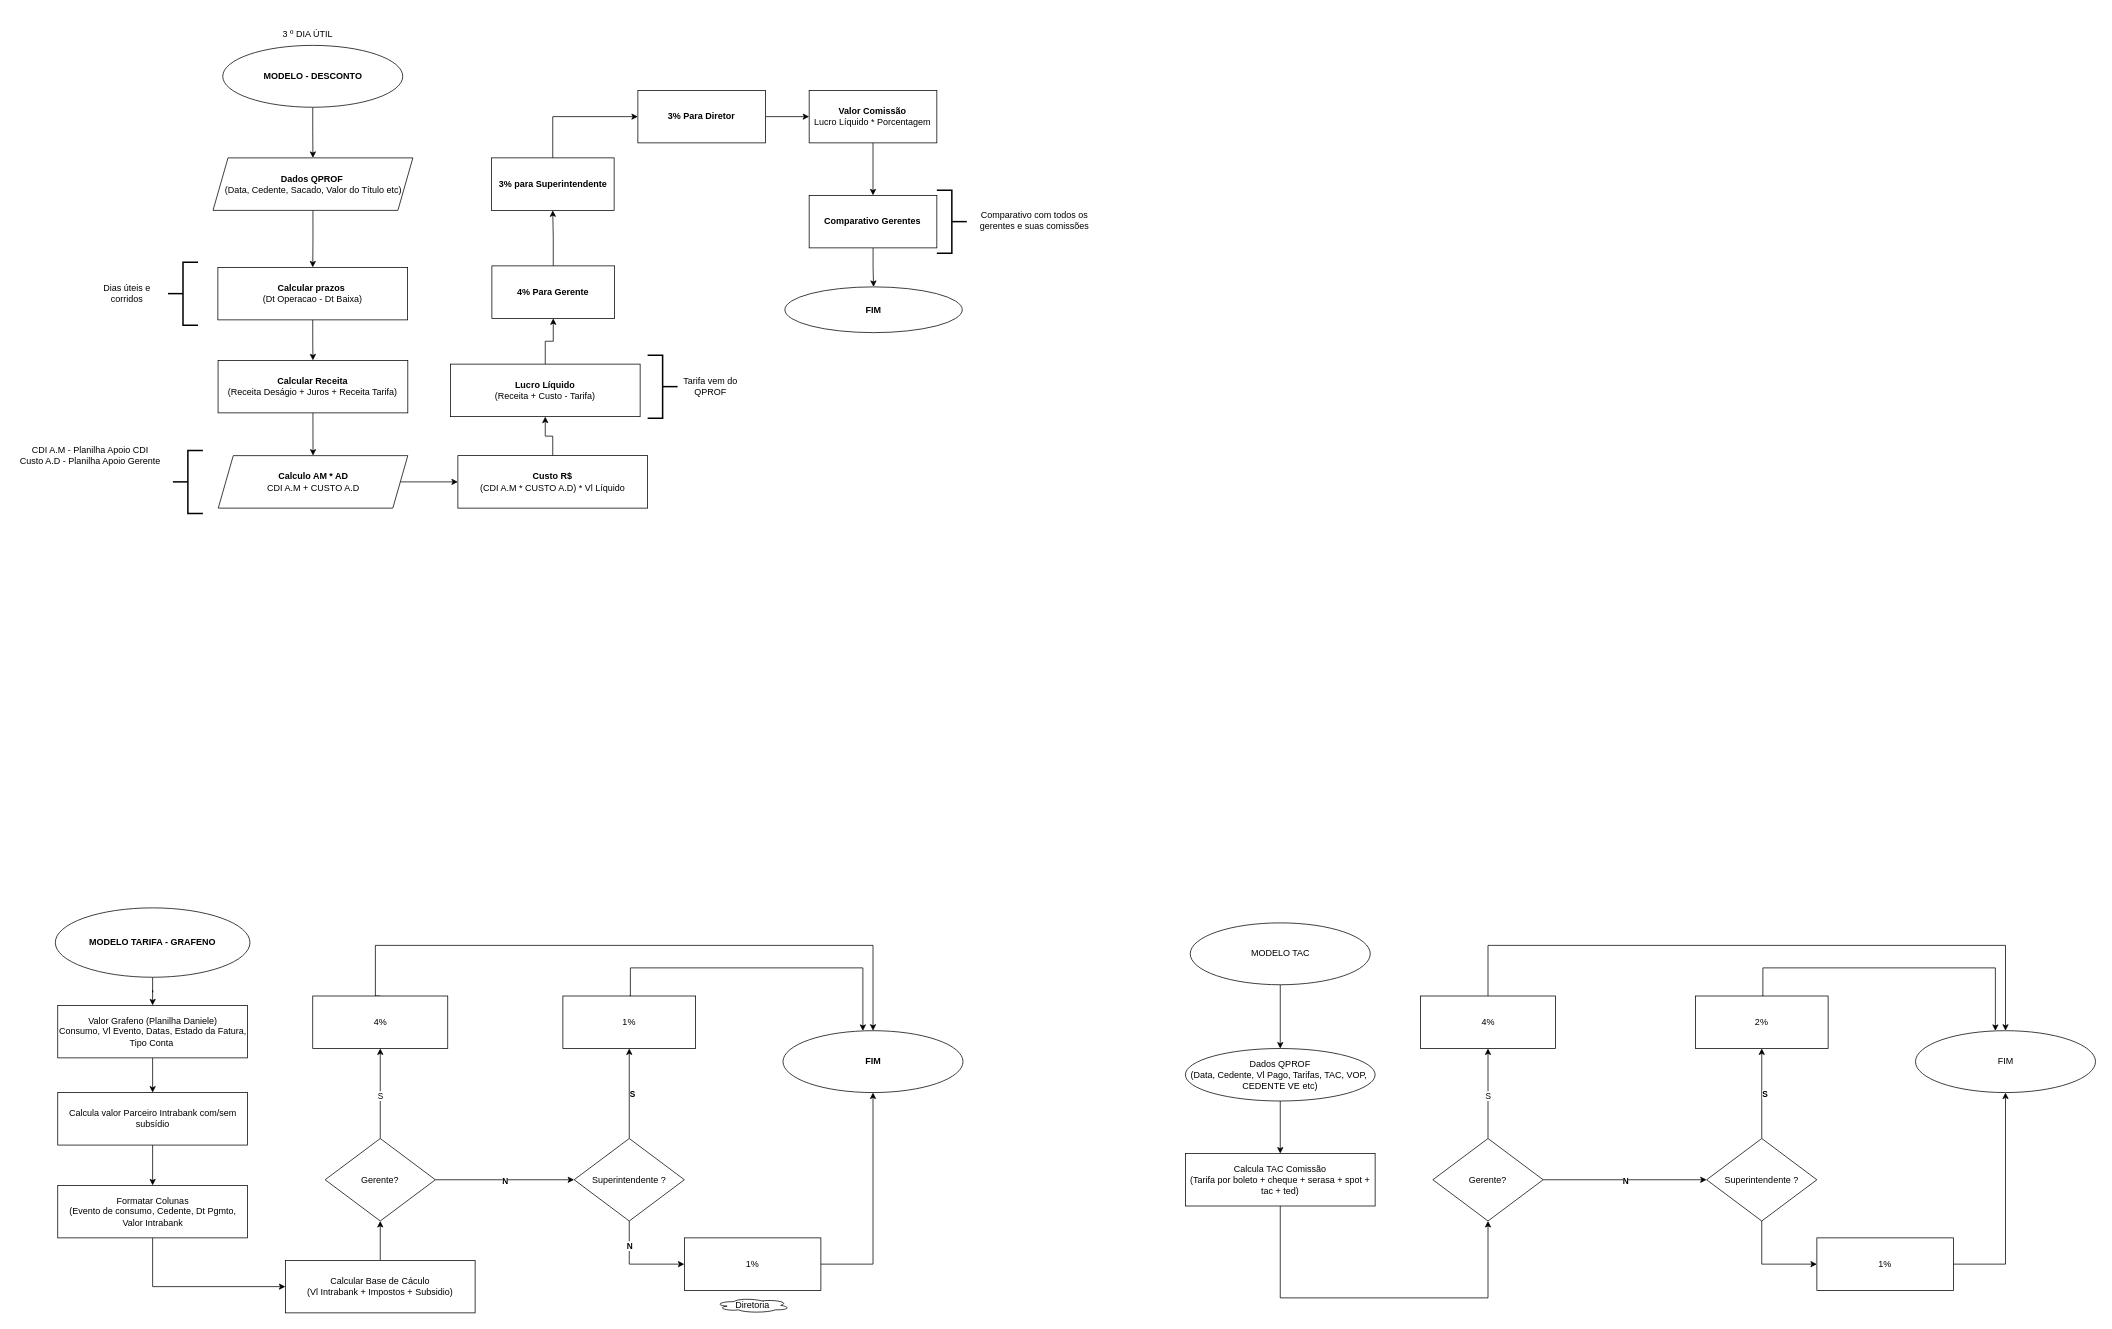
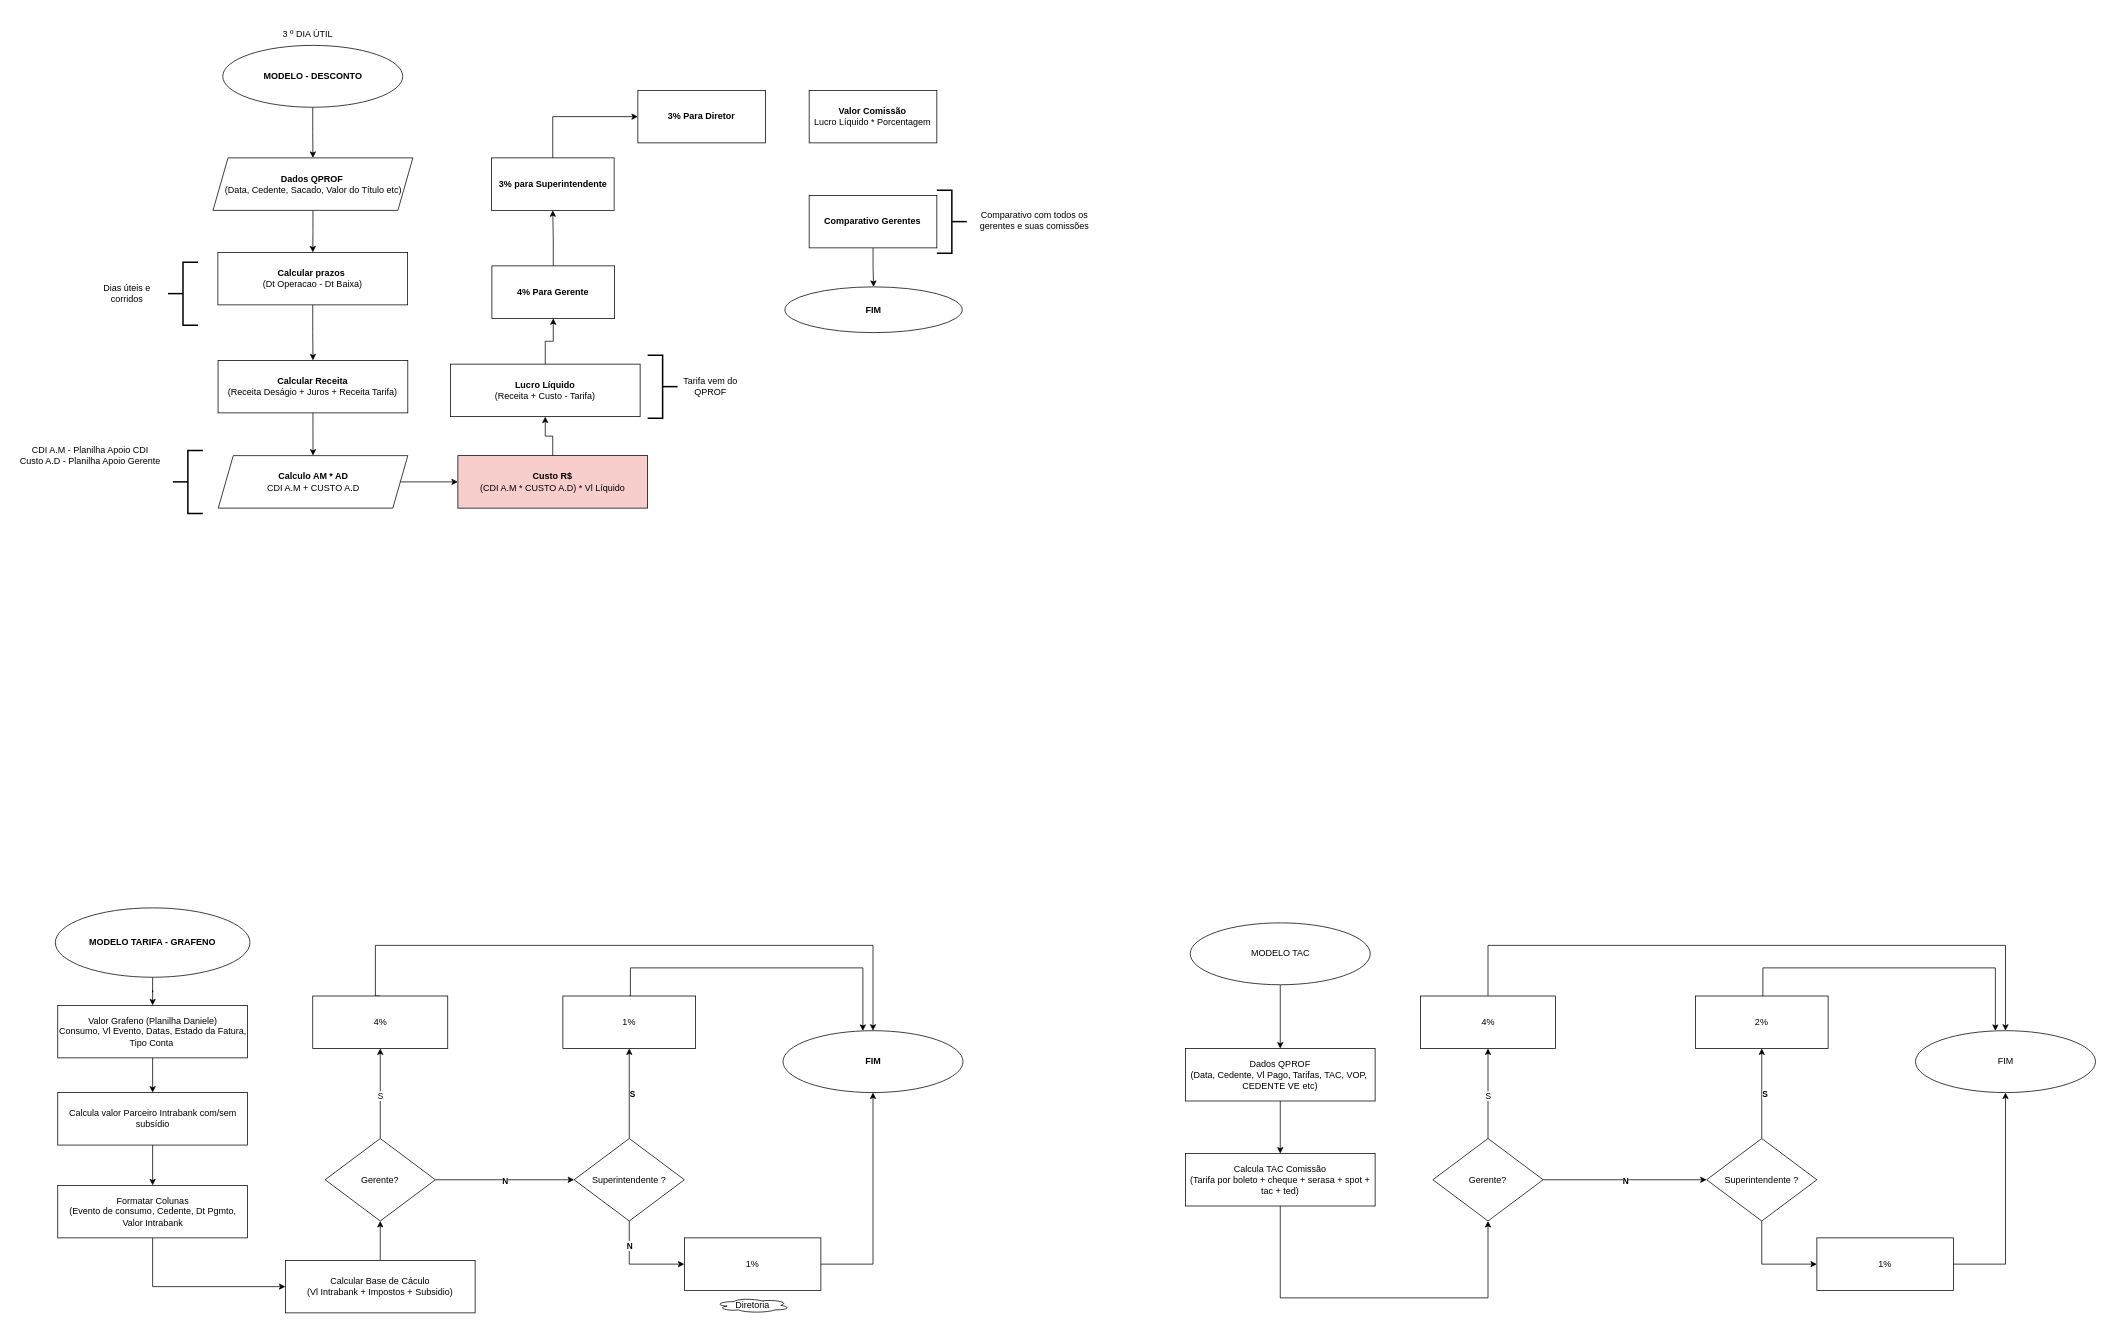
(785, 117) -> none
(873, 189) -> none
(313, 294) -> (313, 279)
(553, 482) -> (553, 482)
(1280, 1075) -> (1280, 1075)
